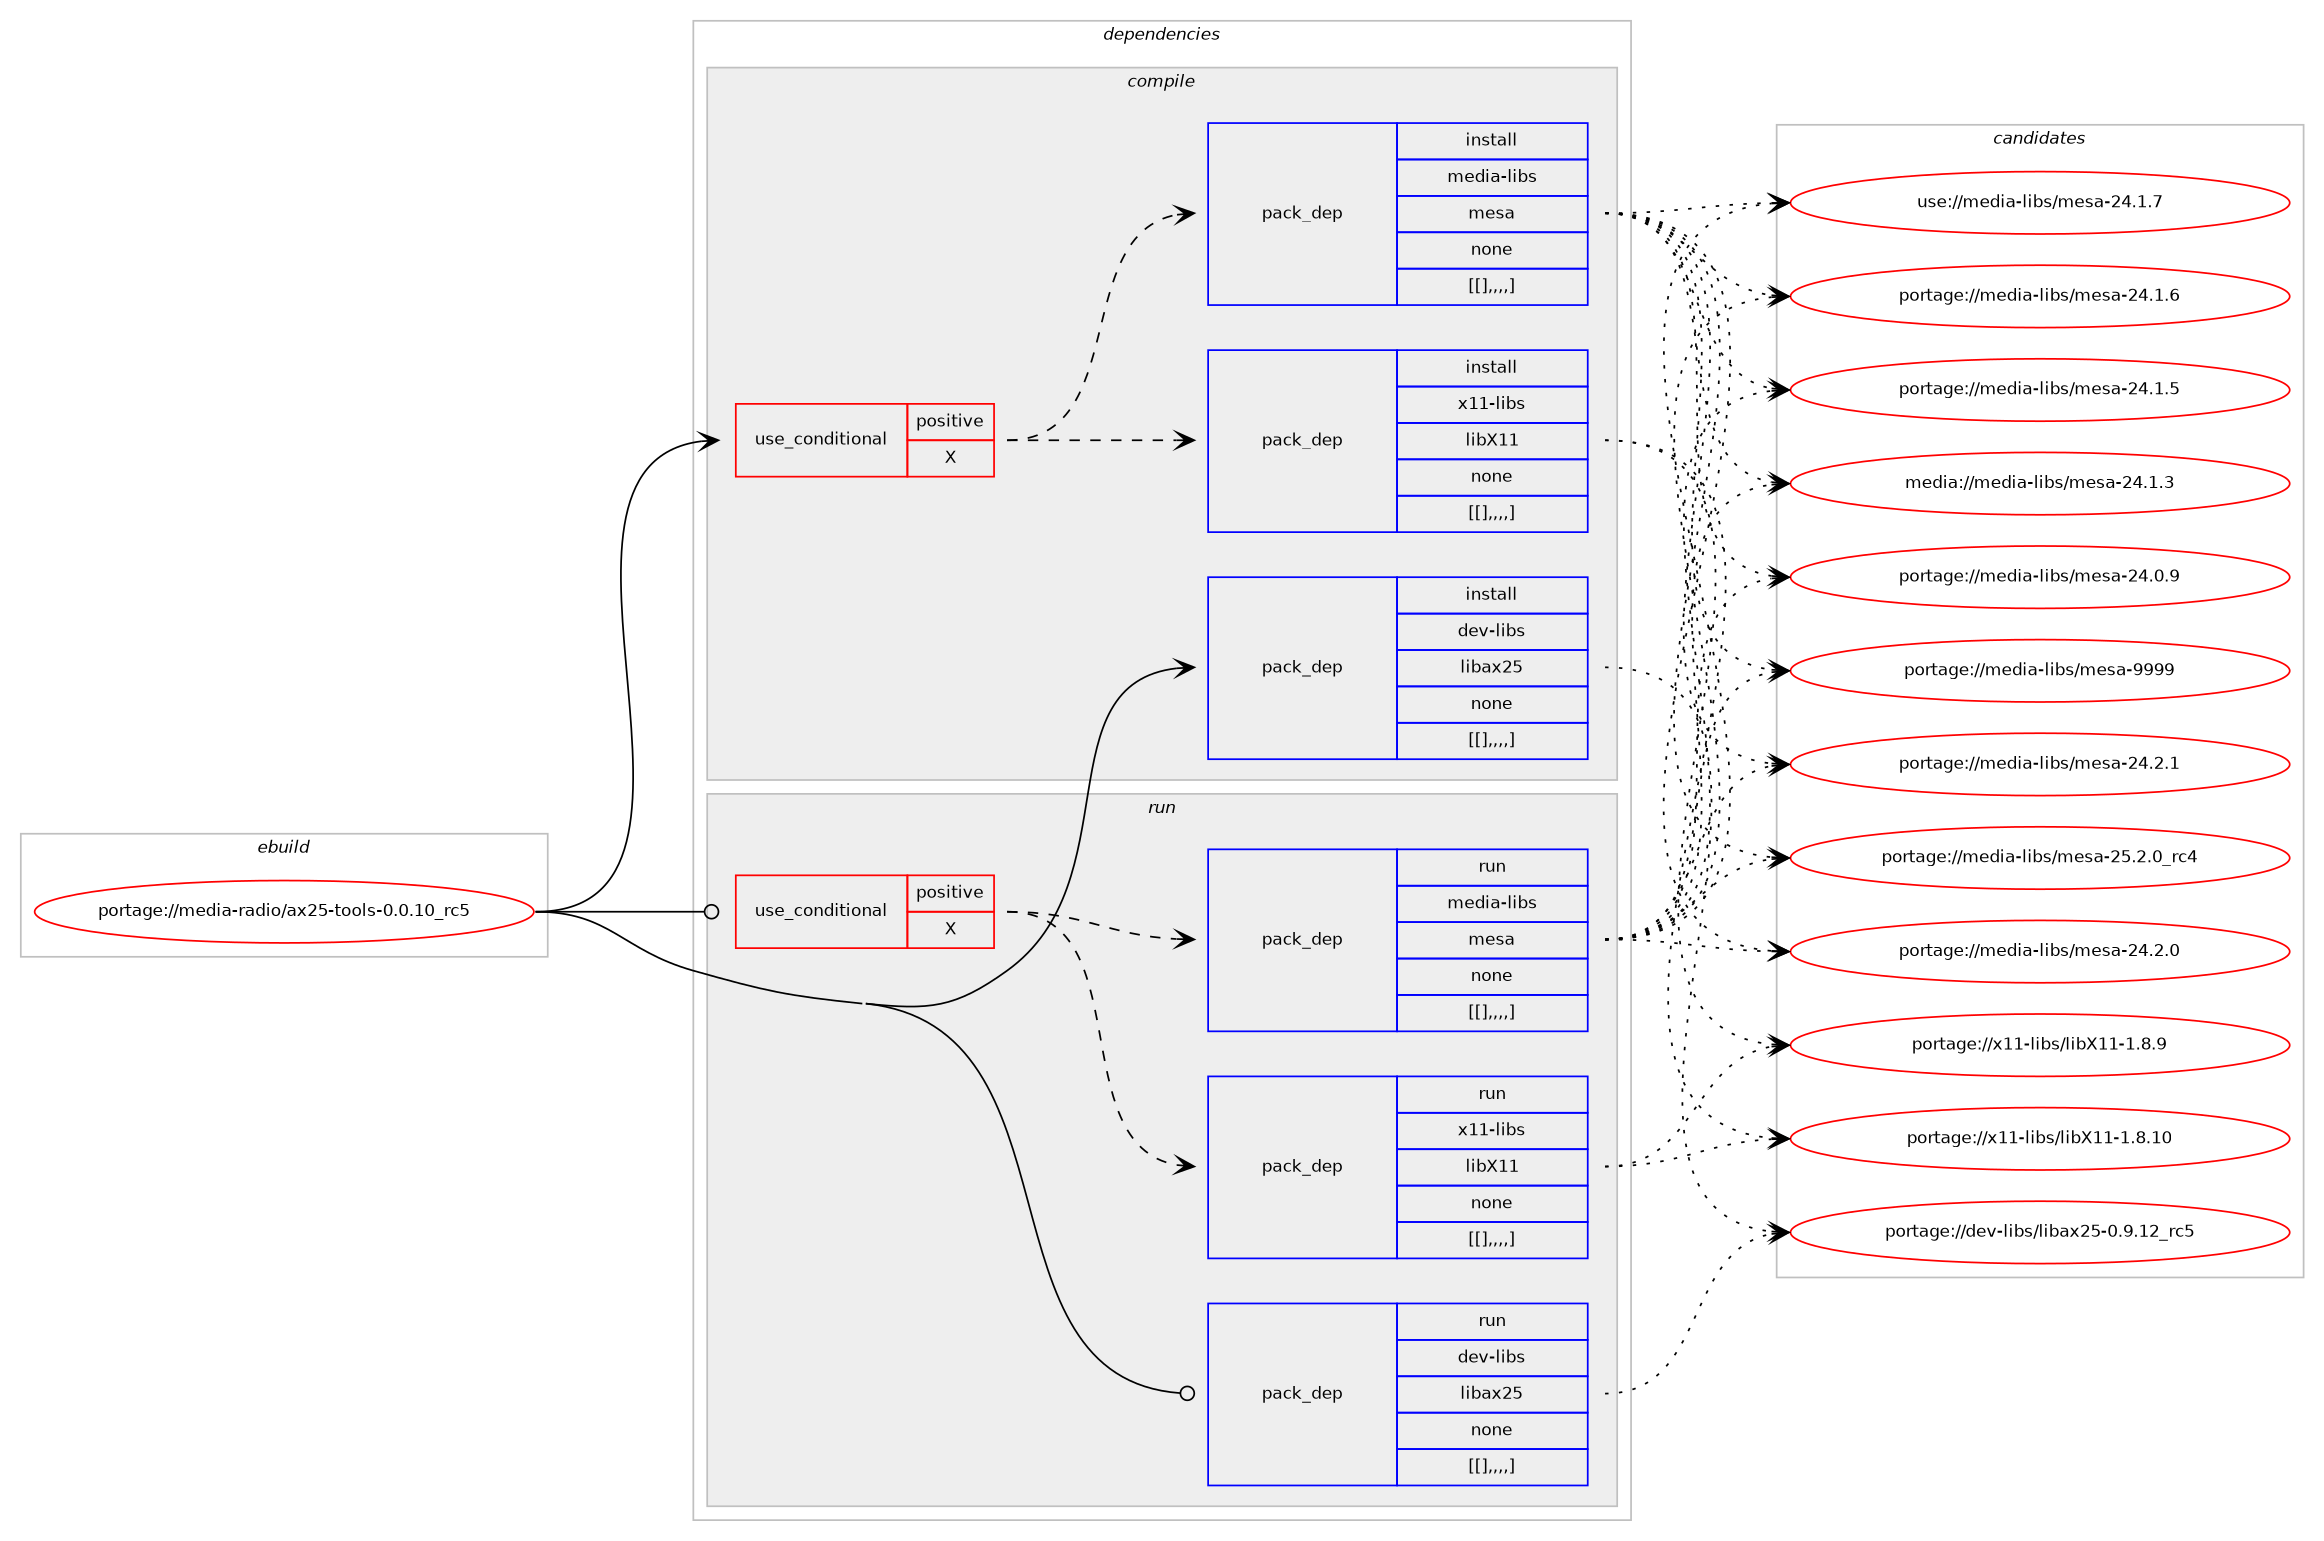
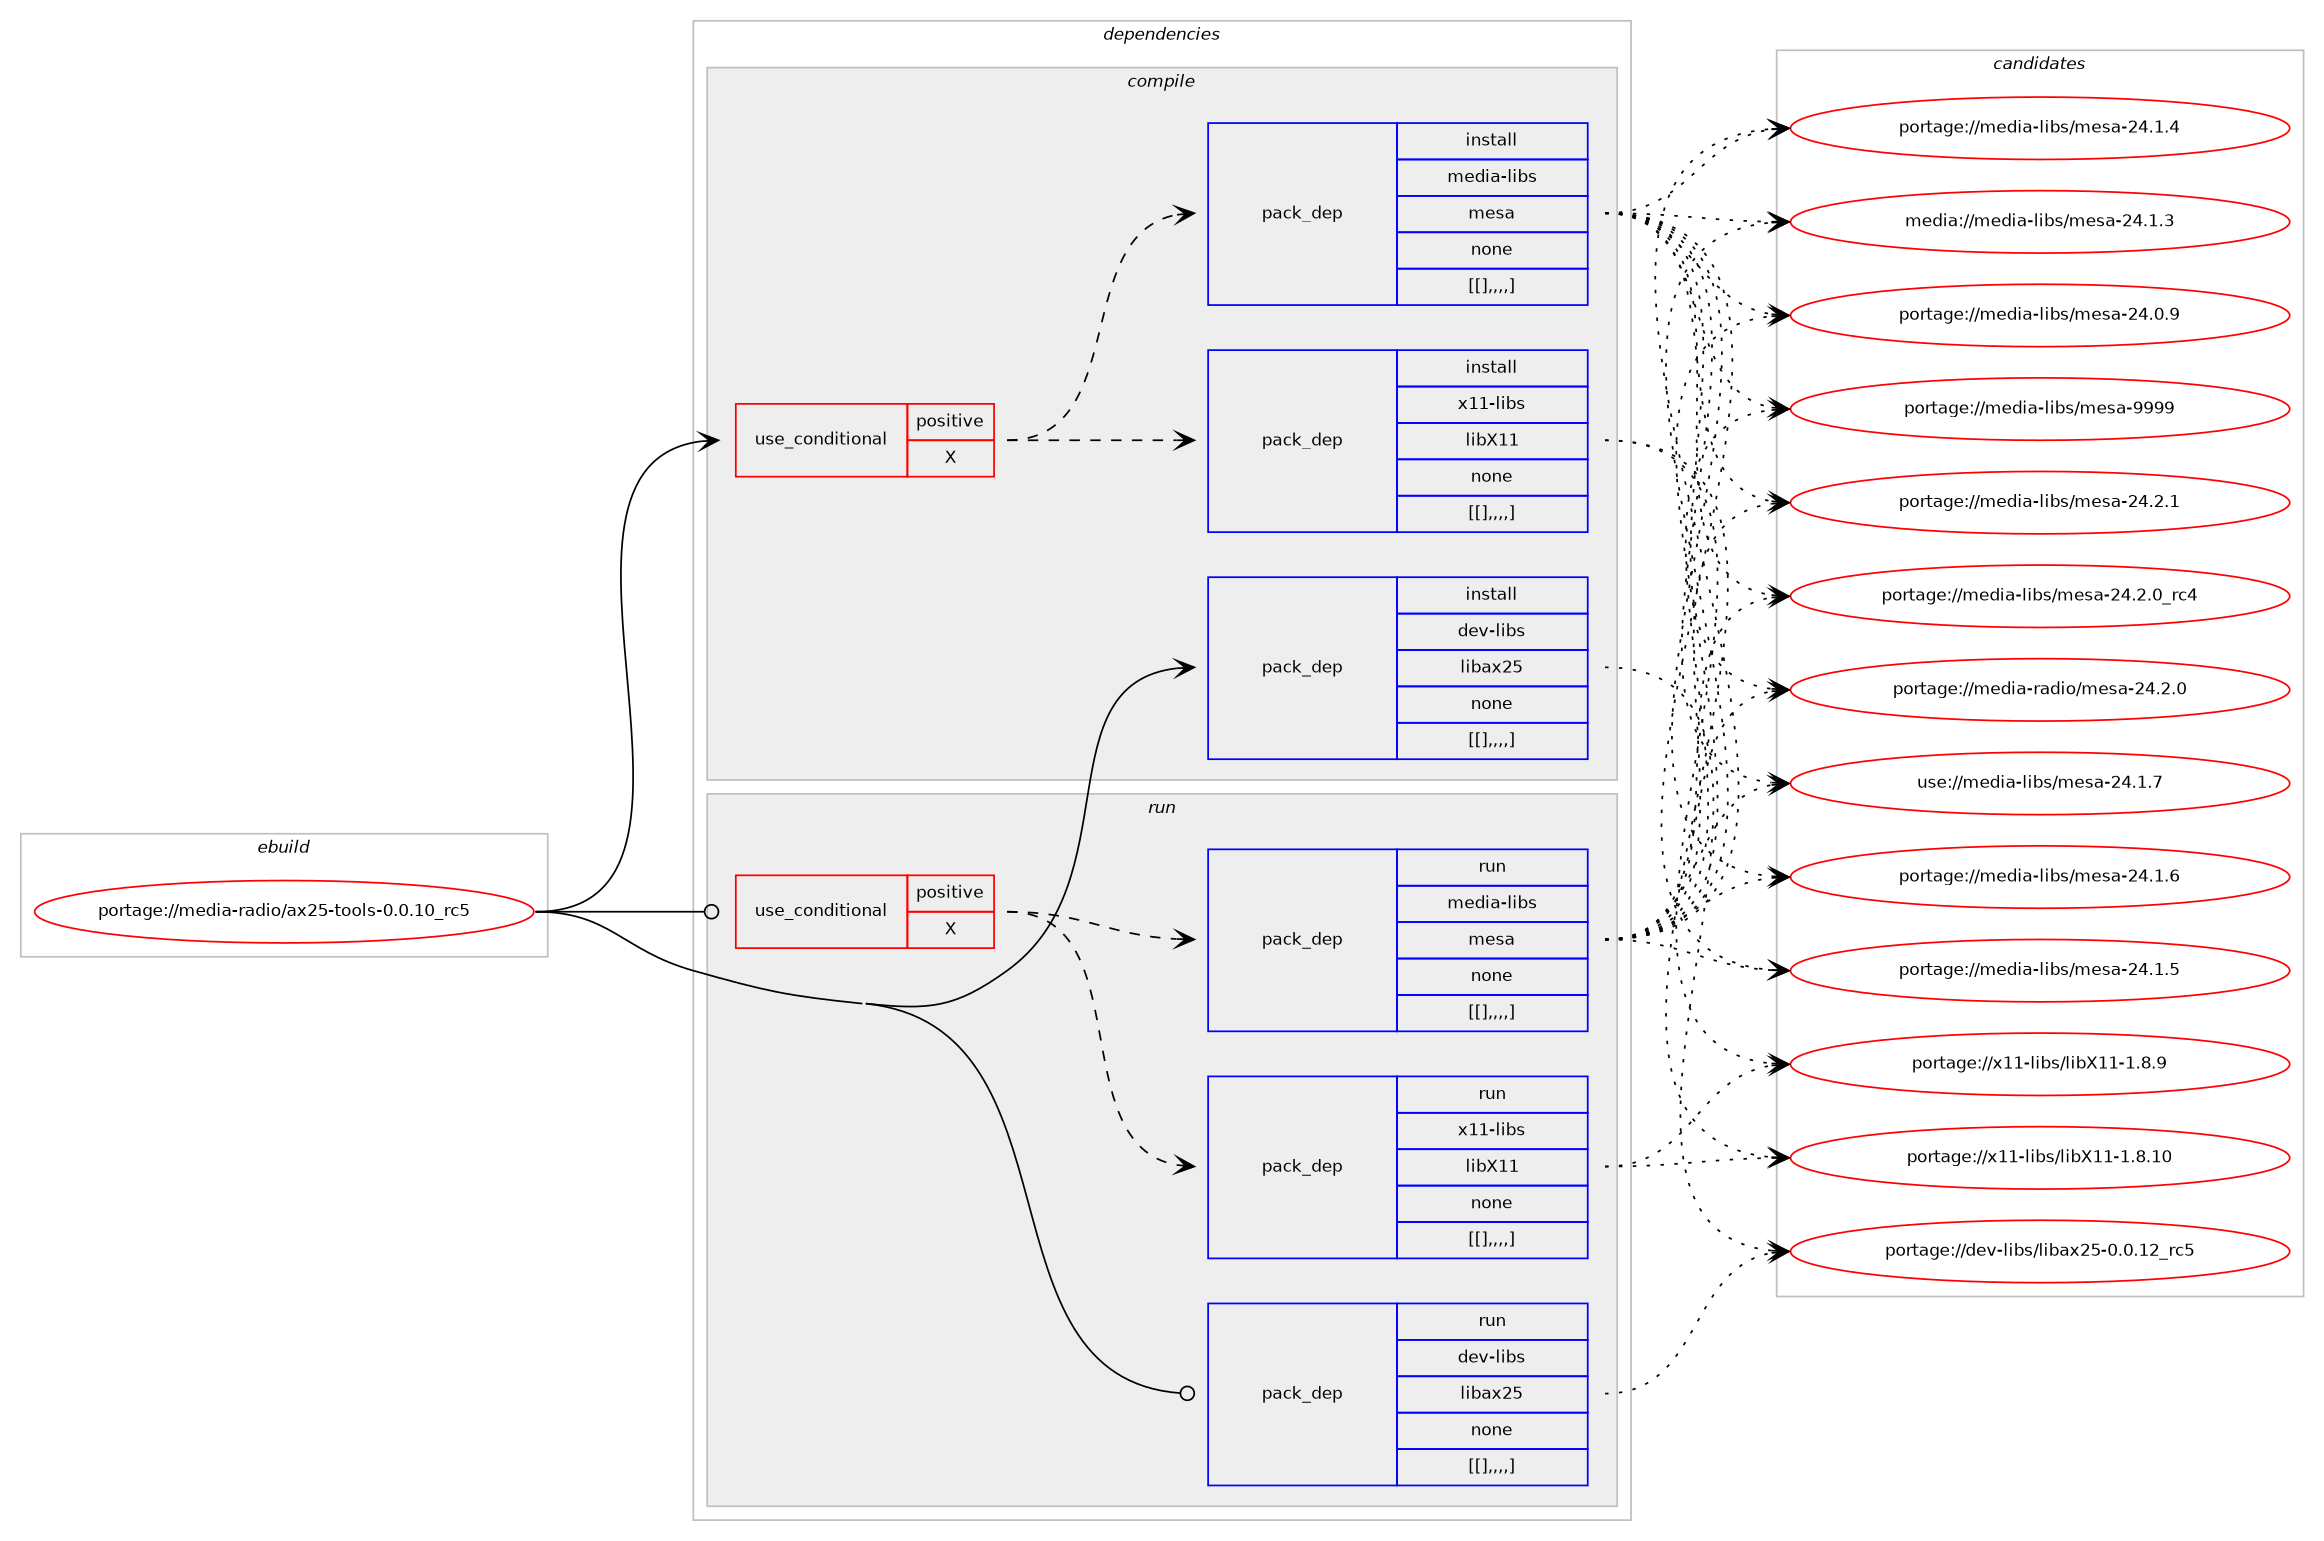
none -> (2040, 128)
(2040, 858) -> (2040, 596)
(2040, 952) -> (2040, 690)
(2040, 1232) -> (2040, 1251)
